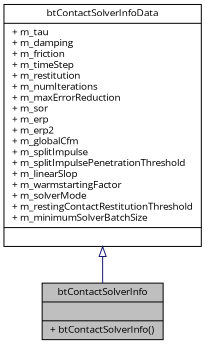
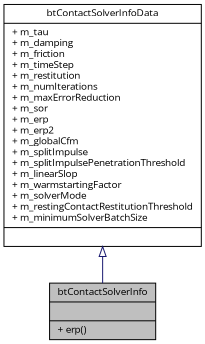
(103, 330) -> (72, 330)
